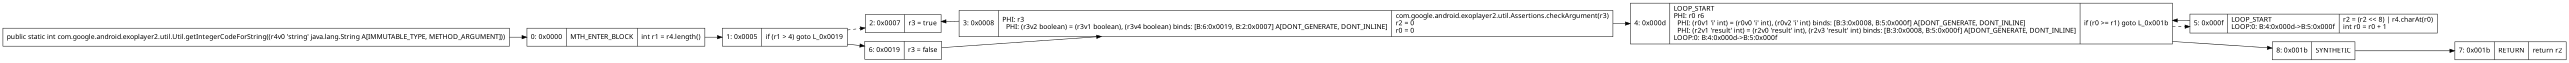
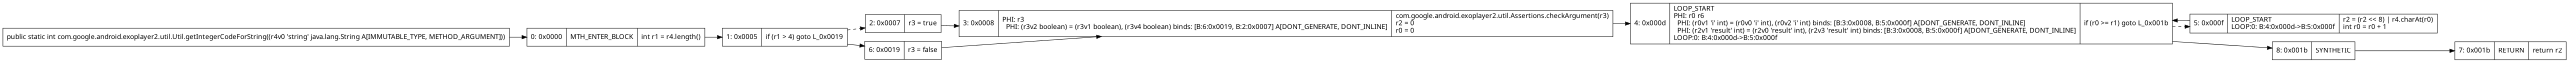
(953, 21) -> (948, 26)
